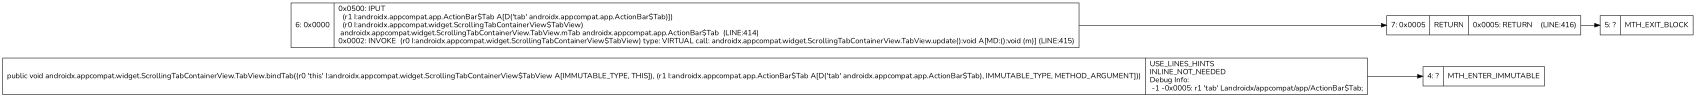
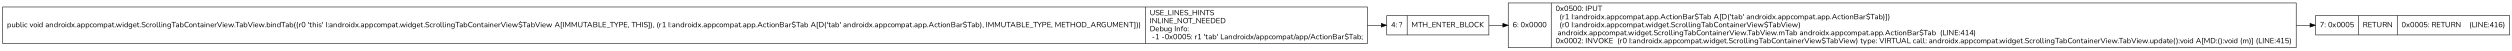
none -> (1496, 25)
(1647, 25) -> none
(1494, 76) -> (1448, 25)
